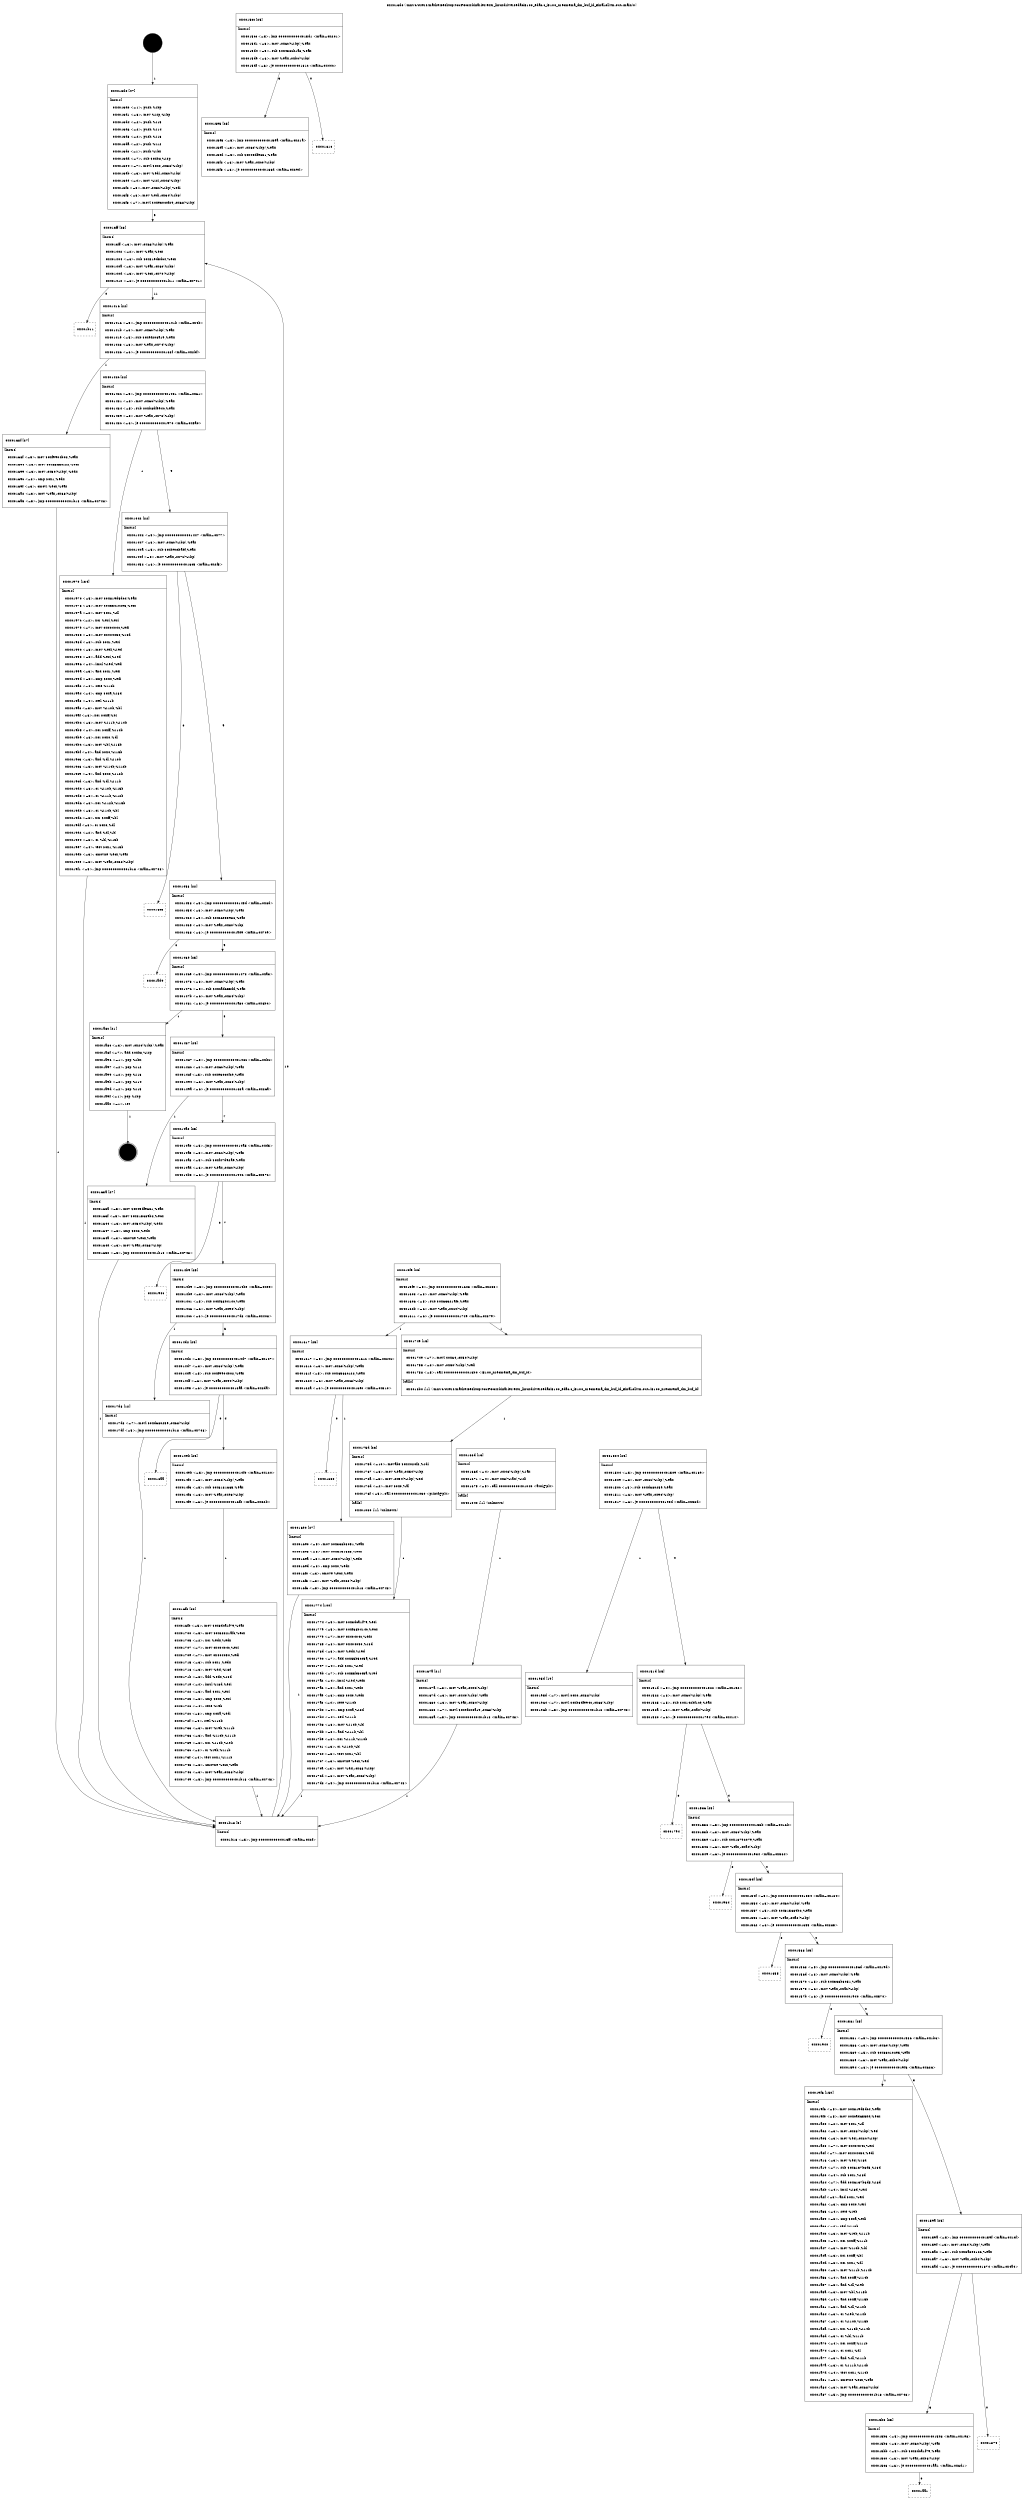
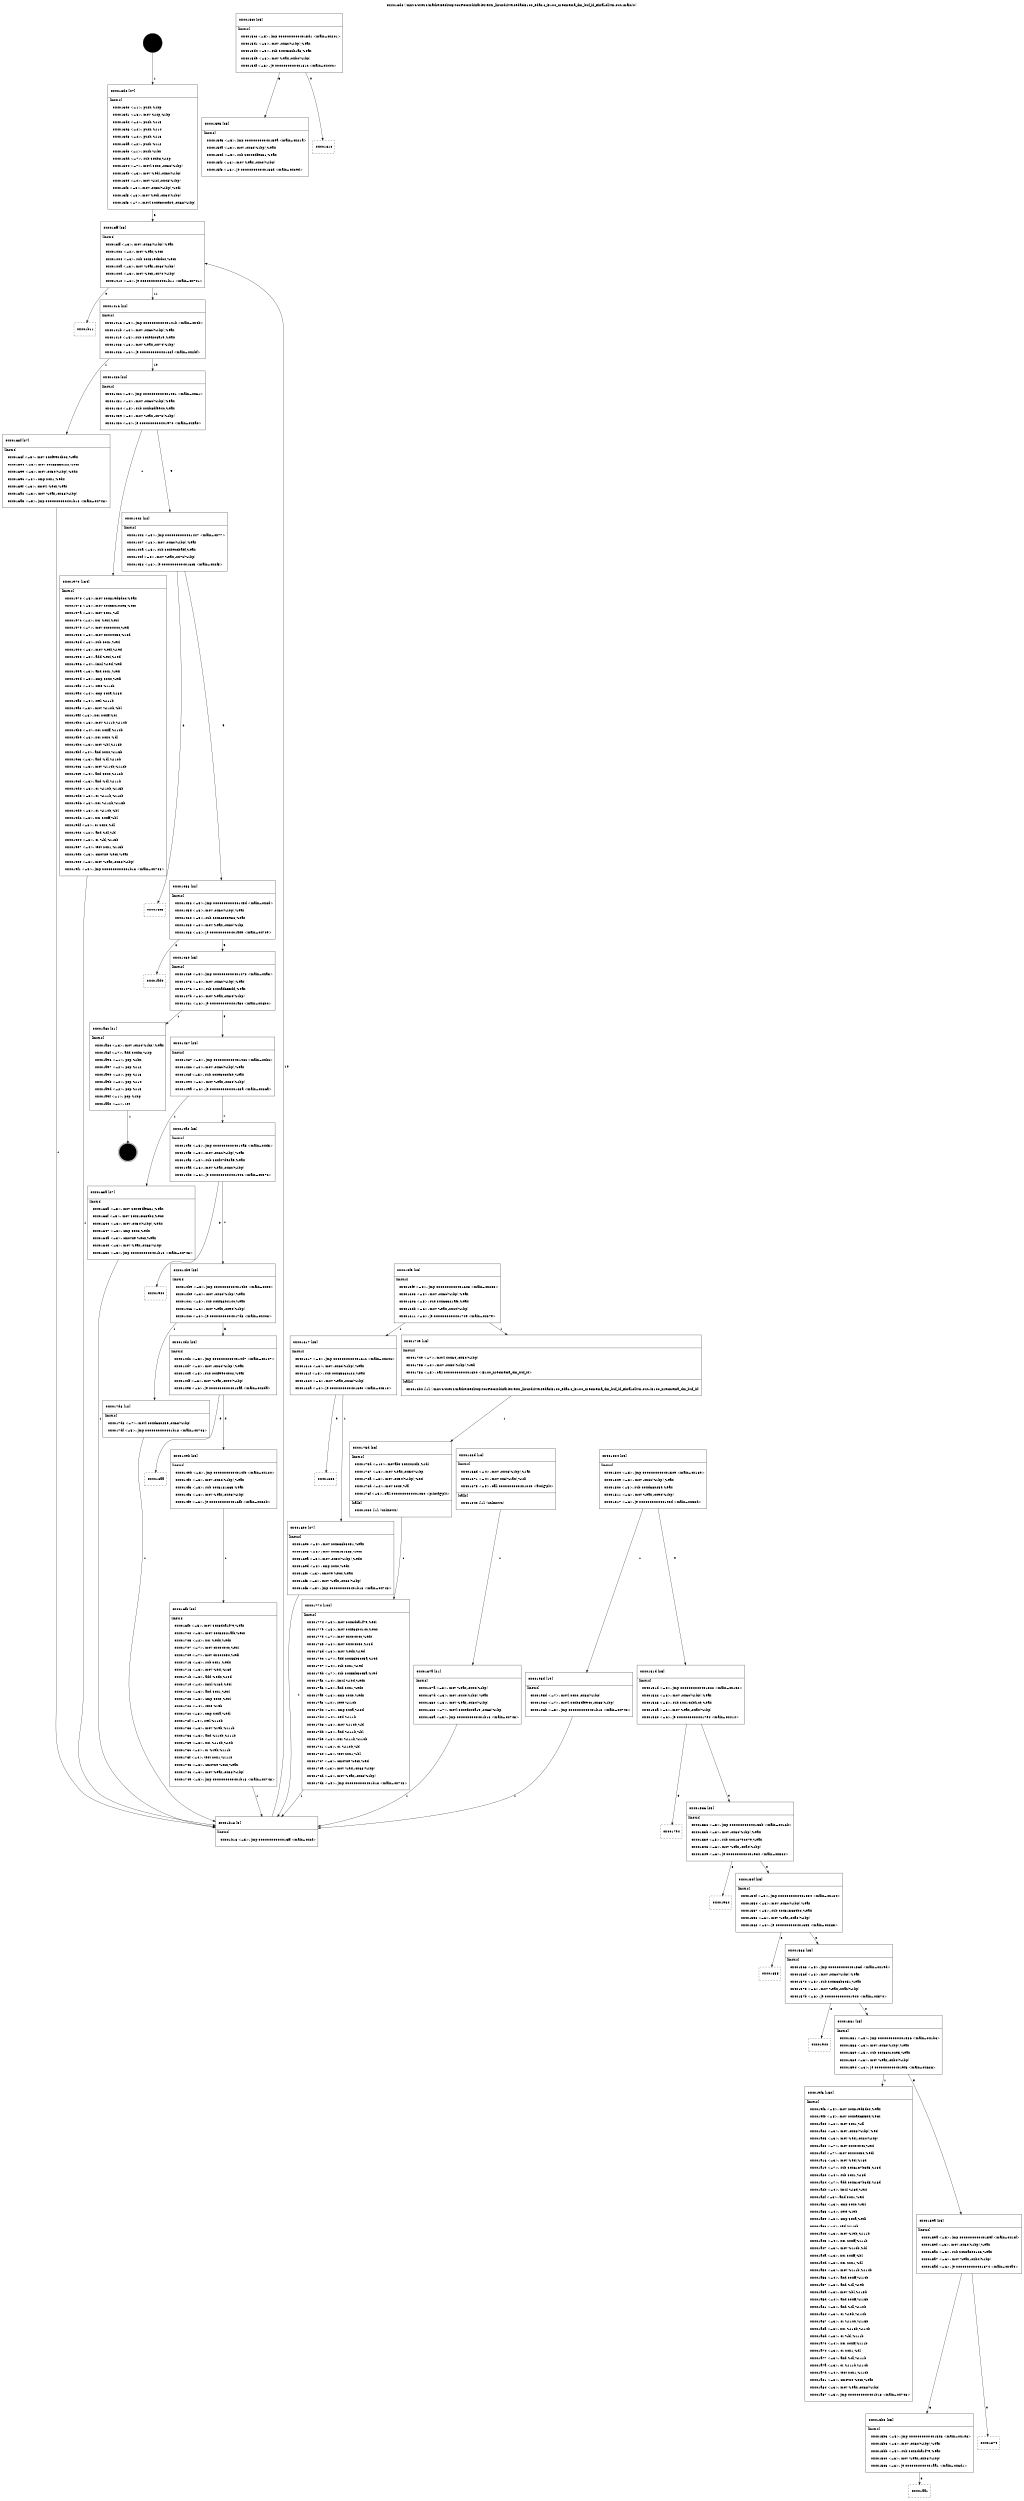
none -> (153, 364)
none -> (468, 1809)
